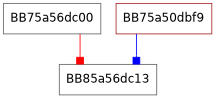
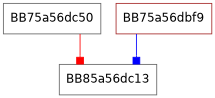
(52, 19) -> (52, 19)
(164, 19) -> (164, 19)
